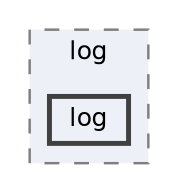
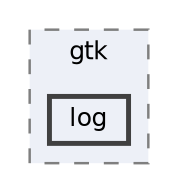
(89, 53) -> (89, 53)
